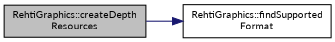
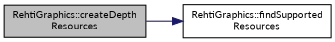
(257, 21) -> (257, 21)
